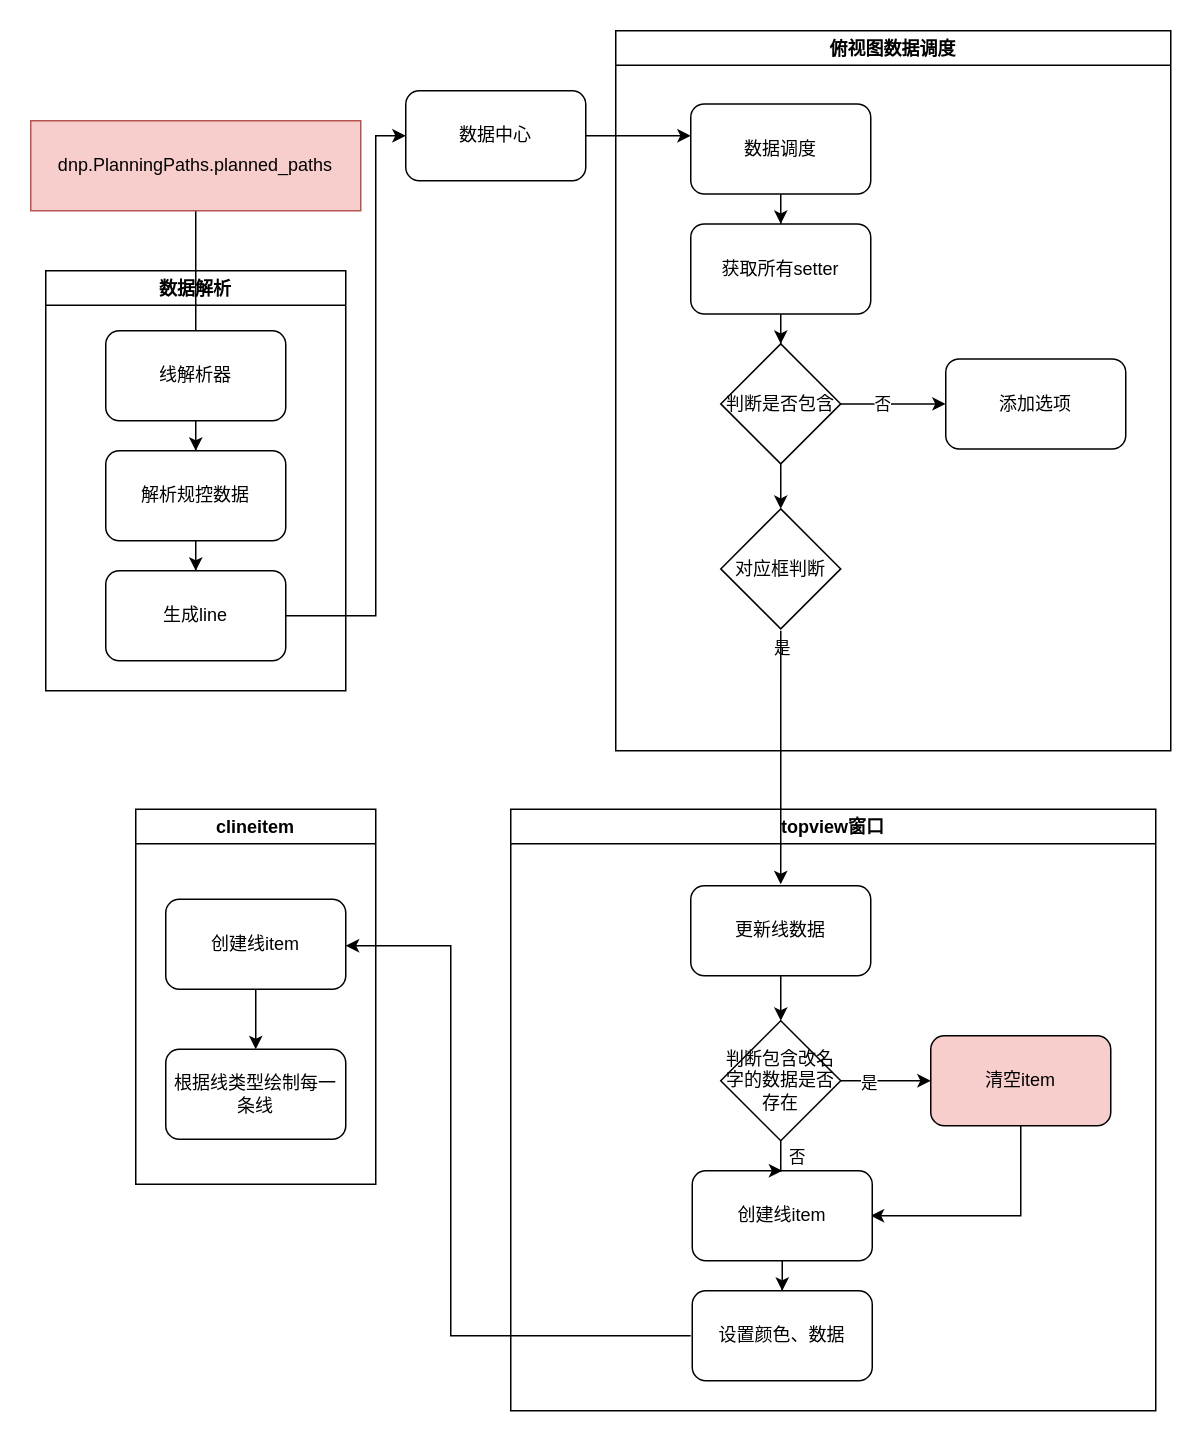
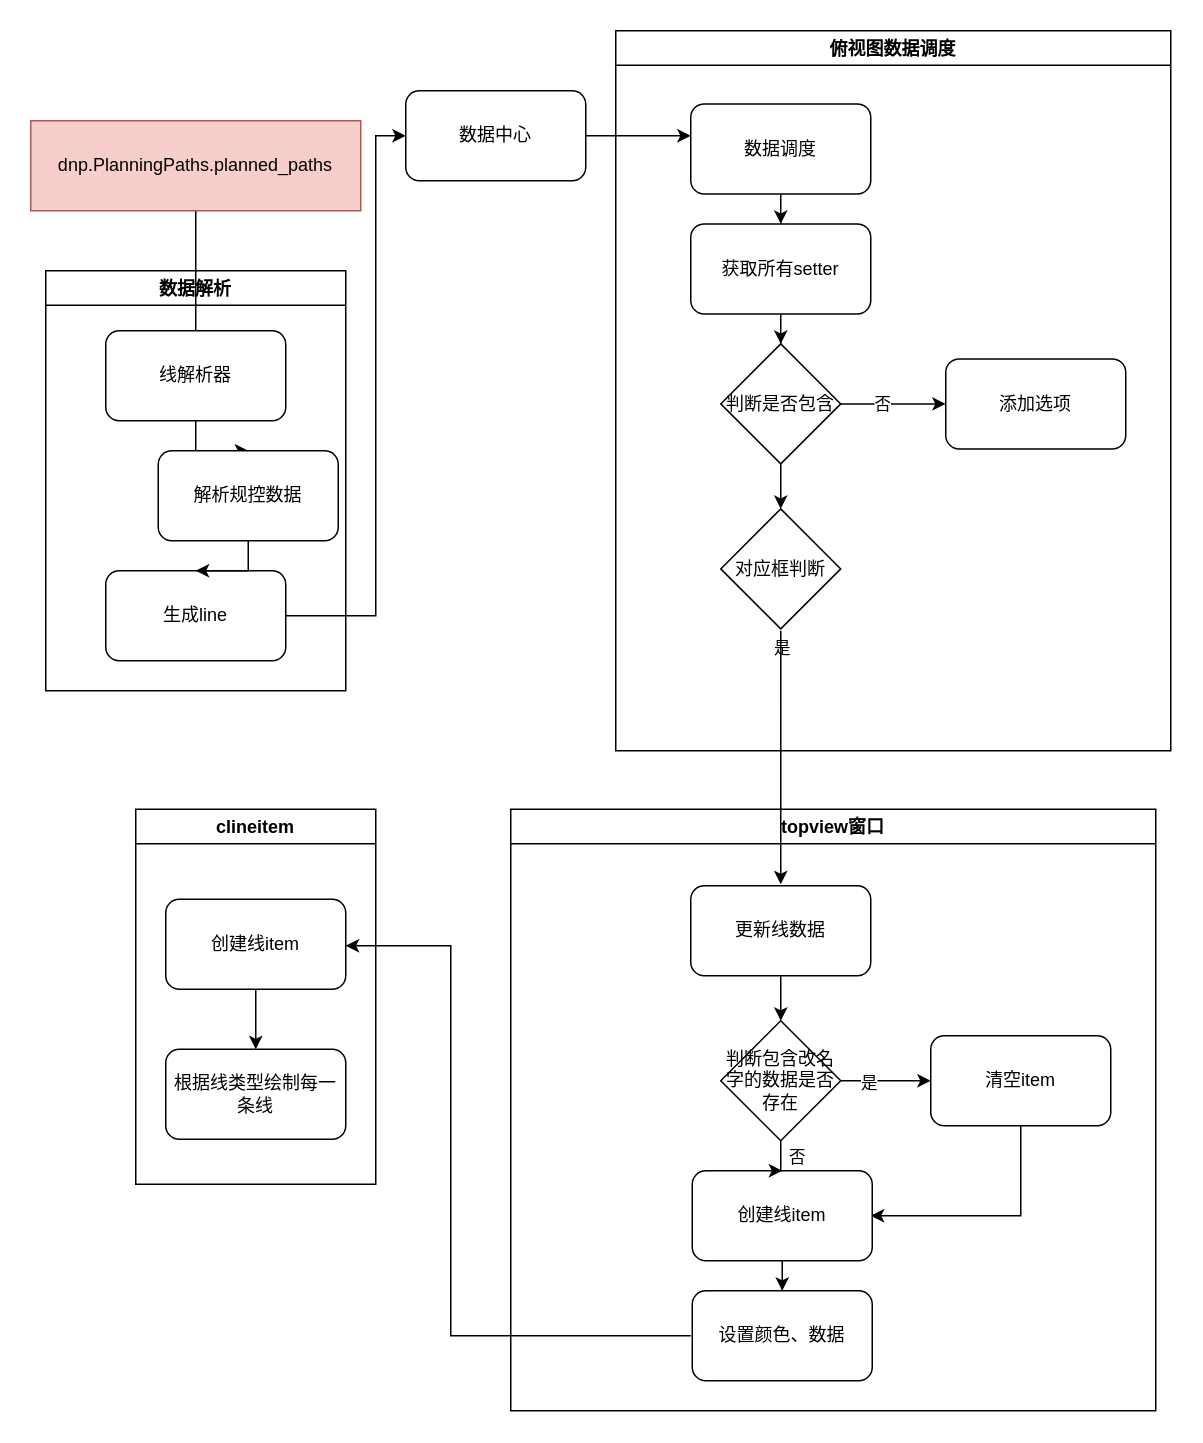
(196, 496) -> (248, 496)
(1021, 1081) -> (1021, 1081)
